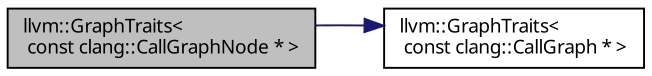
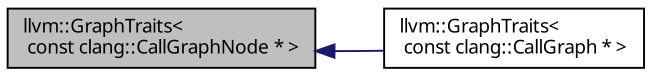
(340, 25) -> (359, 51)
